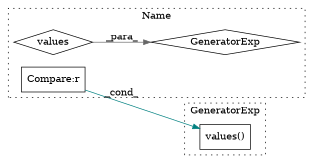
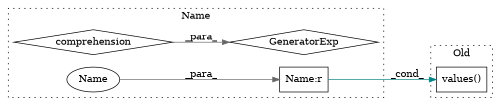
(53, 42) -> (93, 42)
(53, 80) -> (304, 80)
none -> (93, 80)
(225, 111) -> (462, 54)
